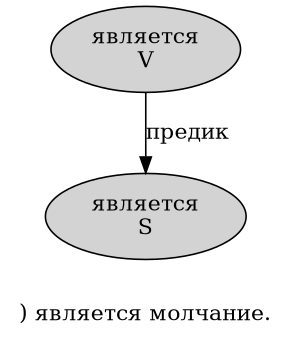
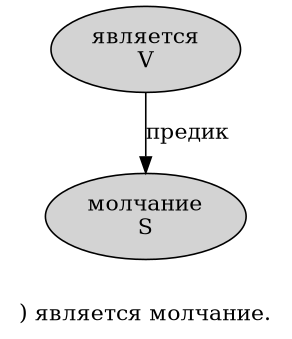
(146, 216) -> (146, 216)
